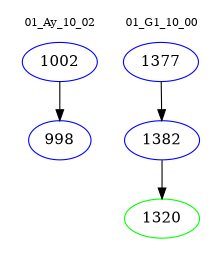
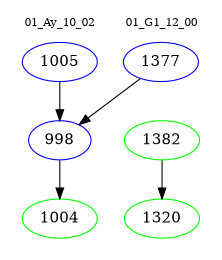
(162, 23) -> (162, 23)
(60, 62) -> (60, 62)
(161, 96) -> (122, 92)
(162, 140) -> (162, 140)
none -> (60, 219)
